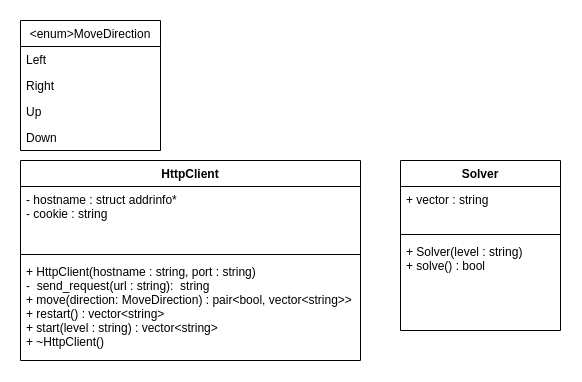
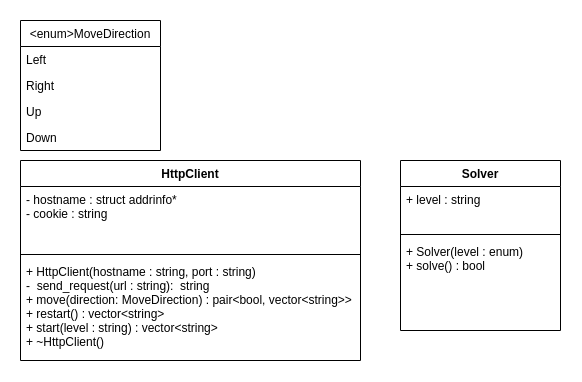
(455, 200) -> (449, 200)
(474, 252) -> (469, 252)
